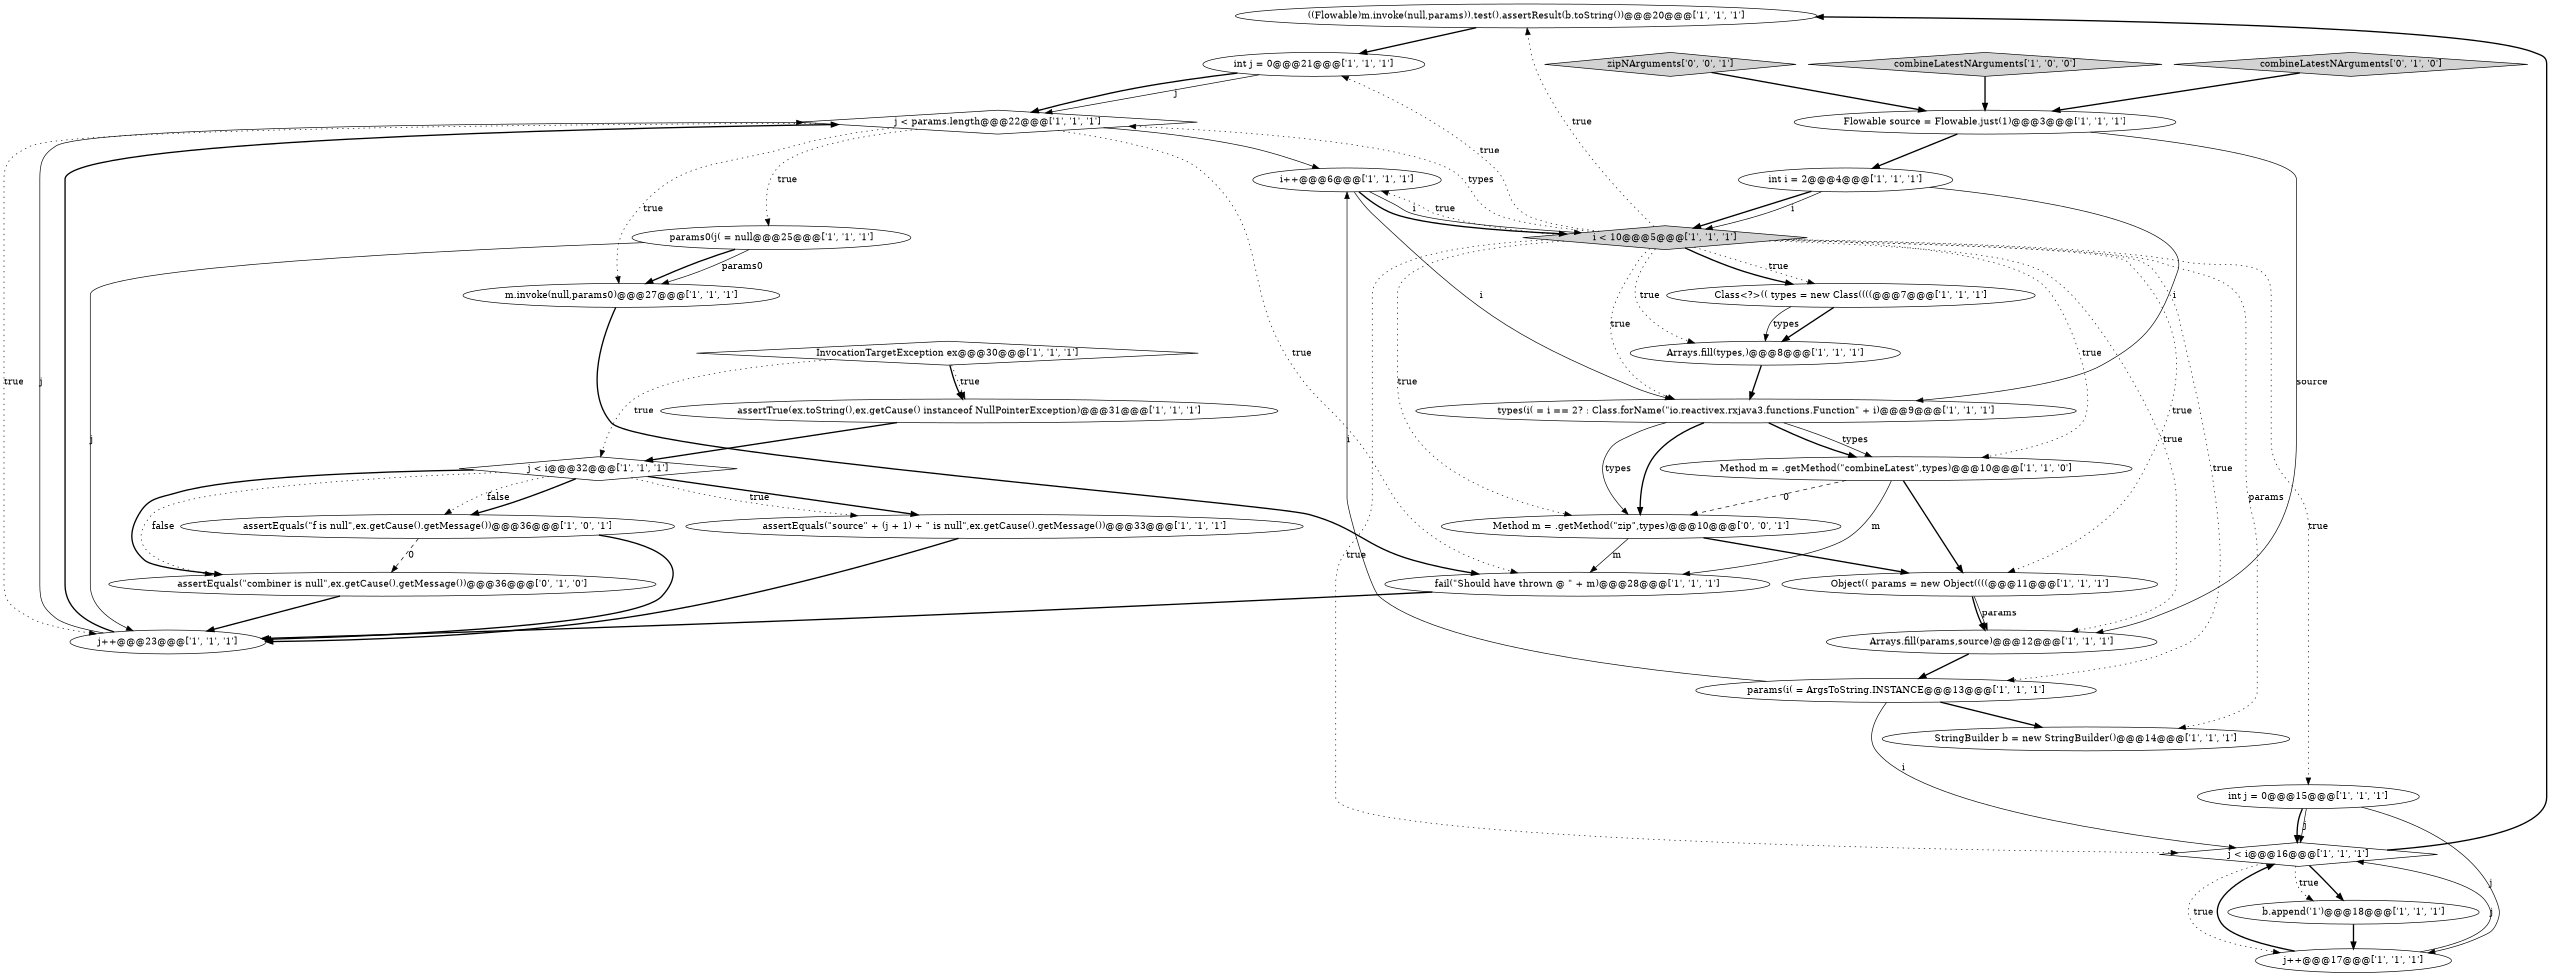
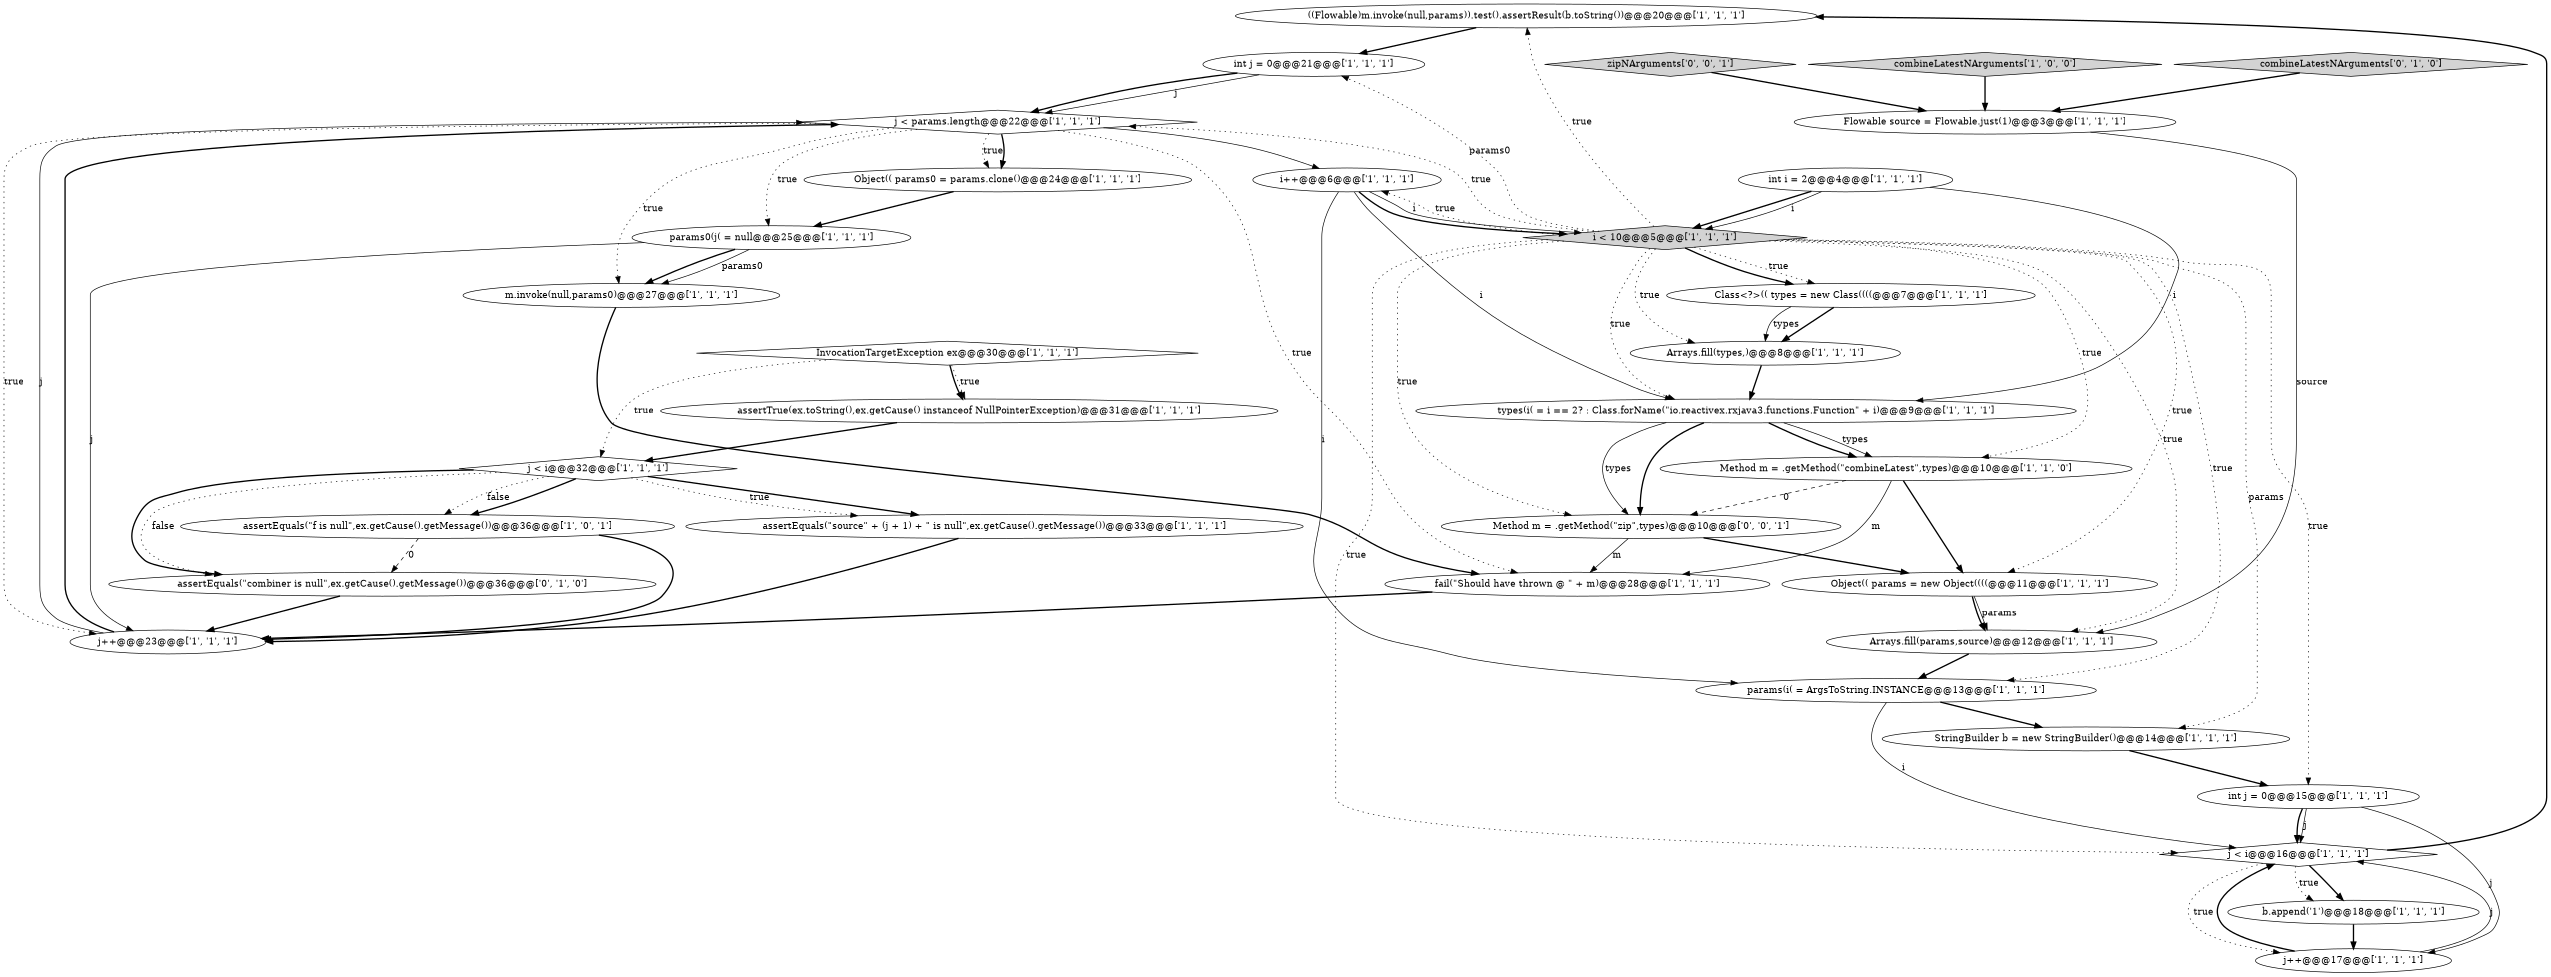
(1918, 150) -> none
(1490, 151) -> (1490, 151)
none -> (998, 180)
(1481, 180) -> (1481, 180)
(1395, 606) -> (1319, 583)
none -> (2195, 767)
